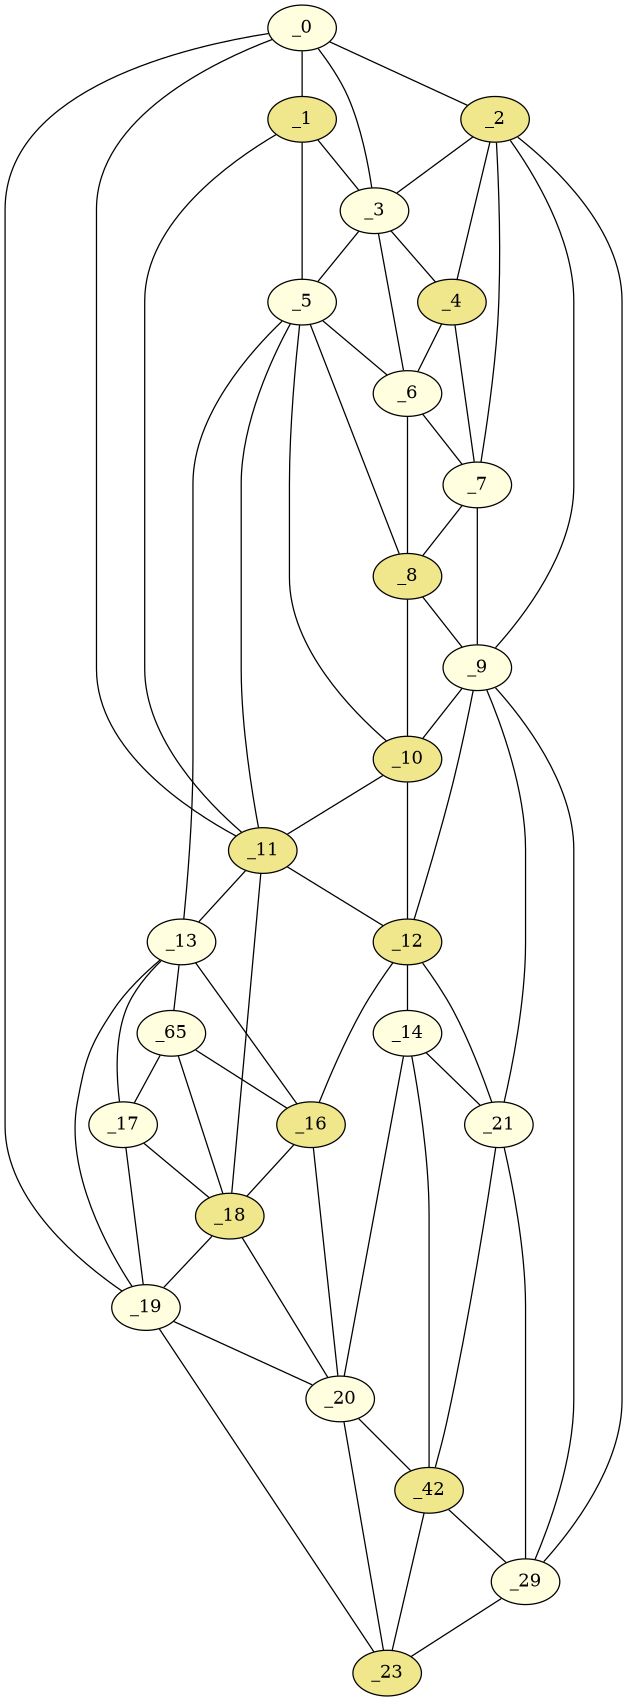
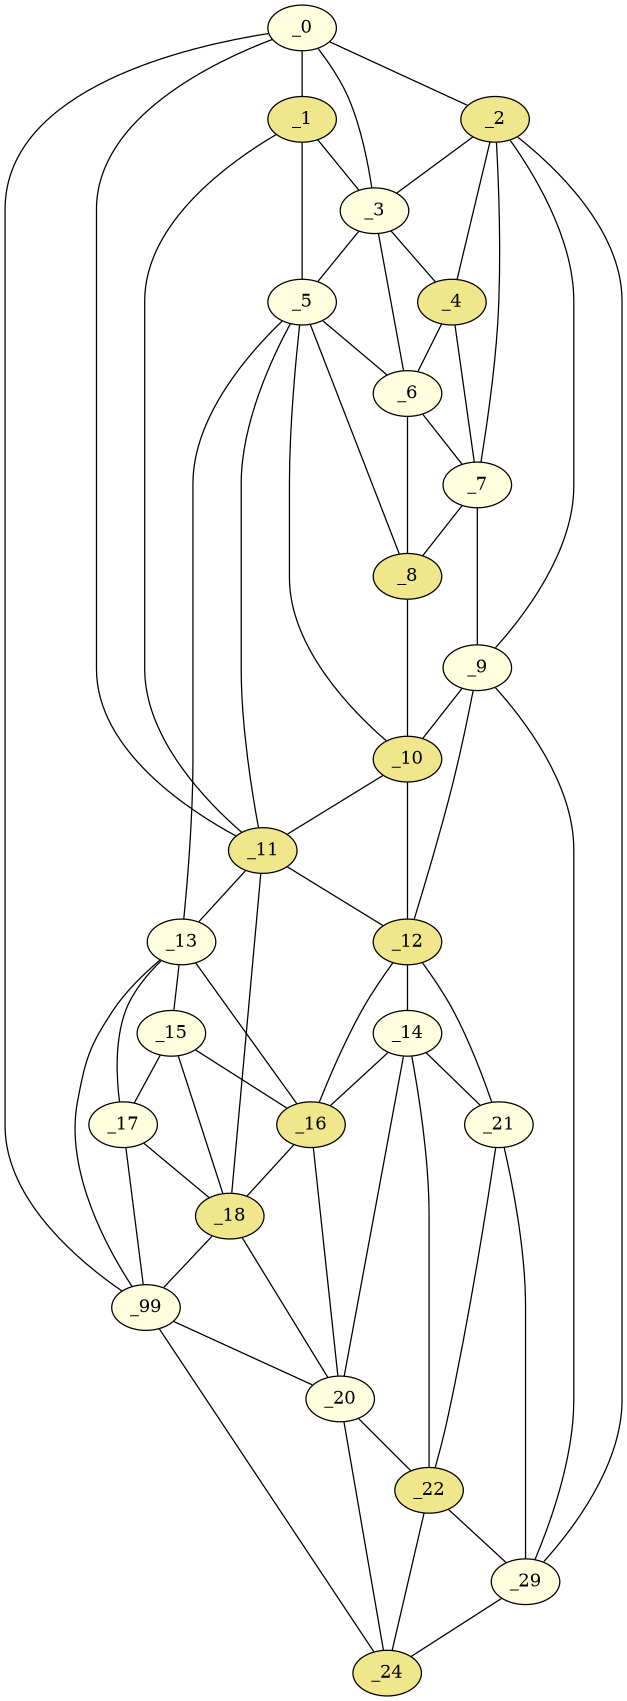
(442, 622) -> none
(526, 894) -> none
(171, 1033) -> (171, 1033)
none -> (359, 1079)
(146, 1308) -> (146, 1308)
(429, 1490) -> (429, 1490)
(387, 1673) -> (387, 1673)
